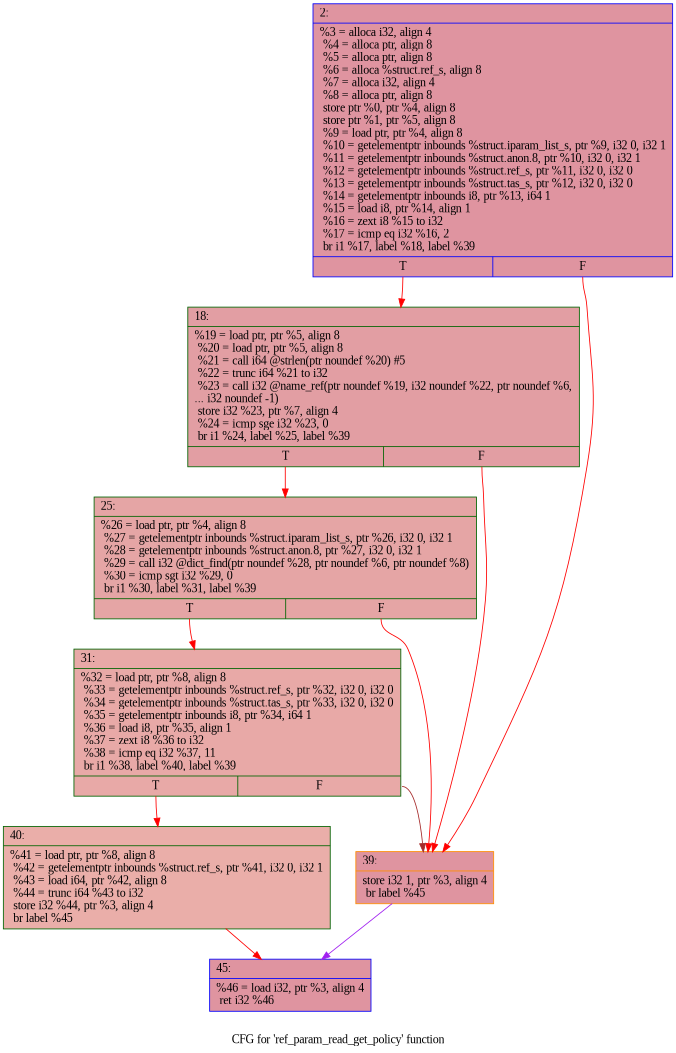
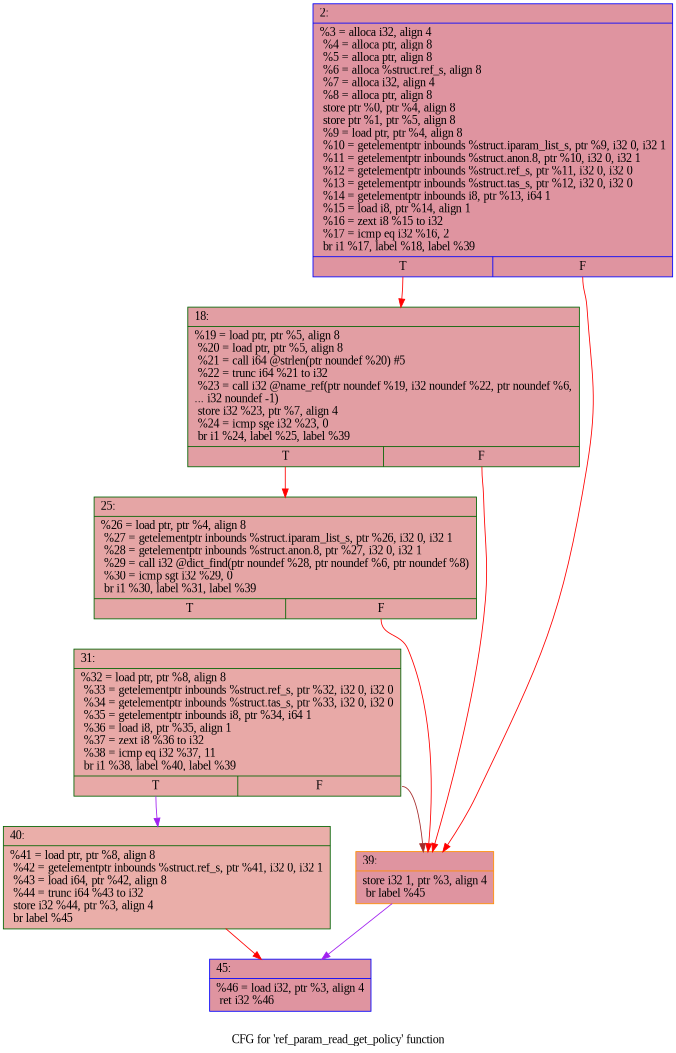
(190, 630) -> none
(156, 807) -> (156, 807)
